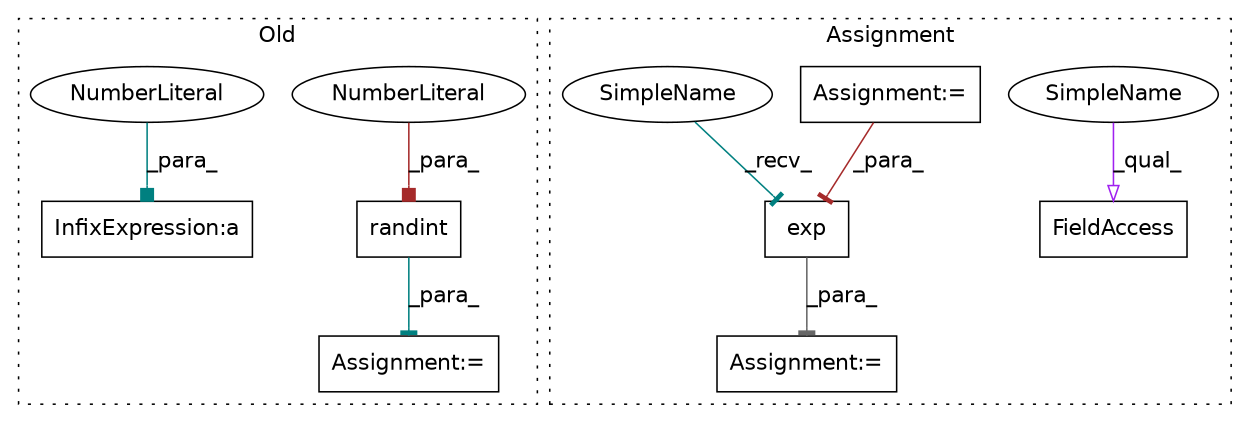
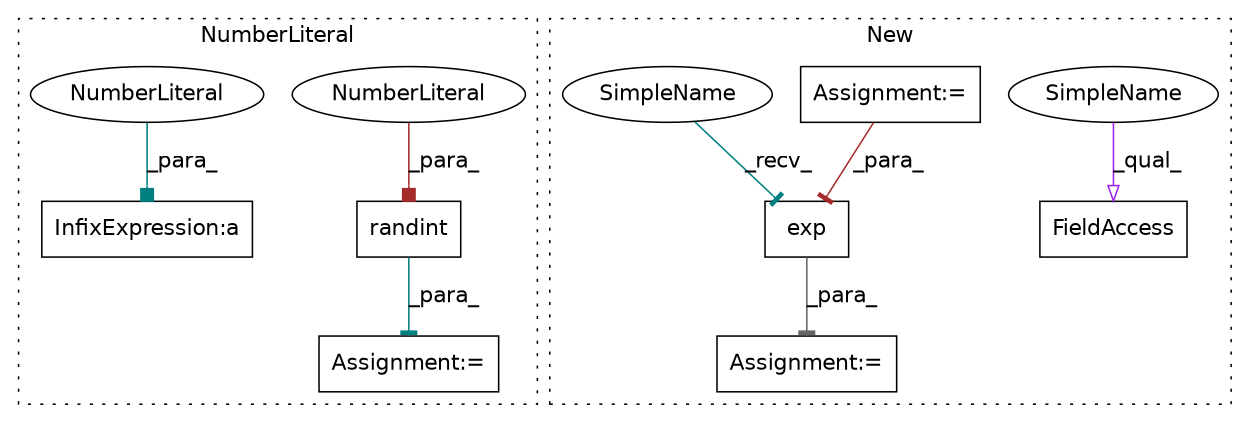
(278, 36) -> (278, 36)
(890, 36) -> (890, 36)
